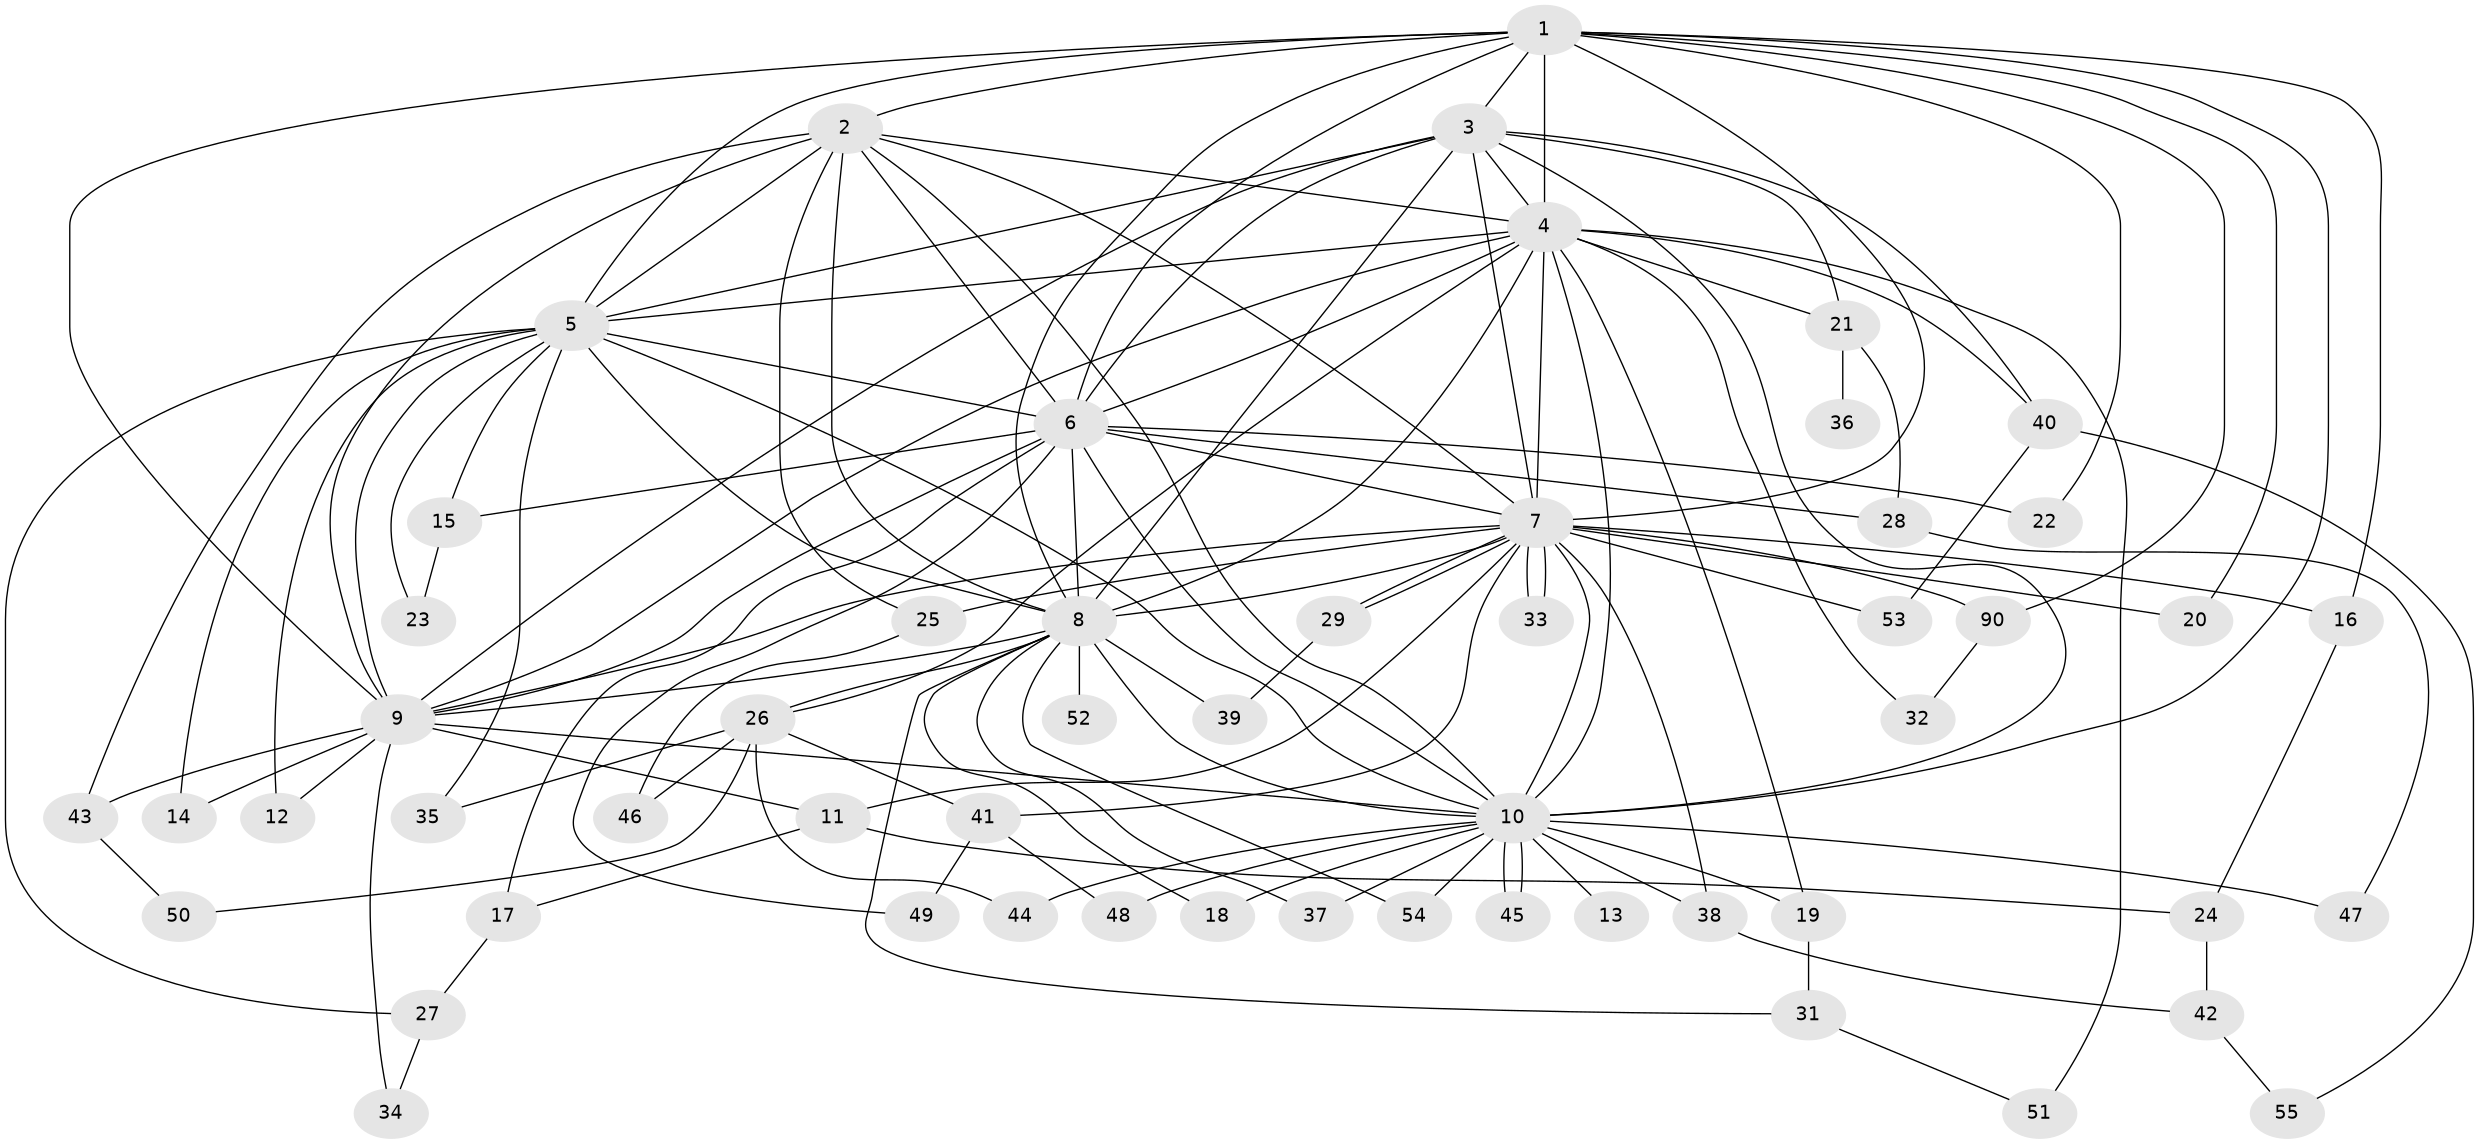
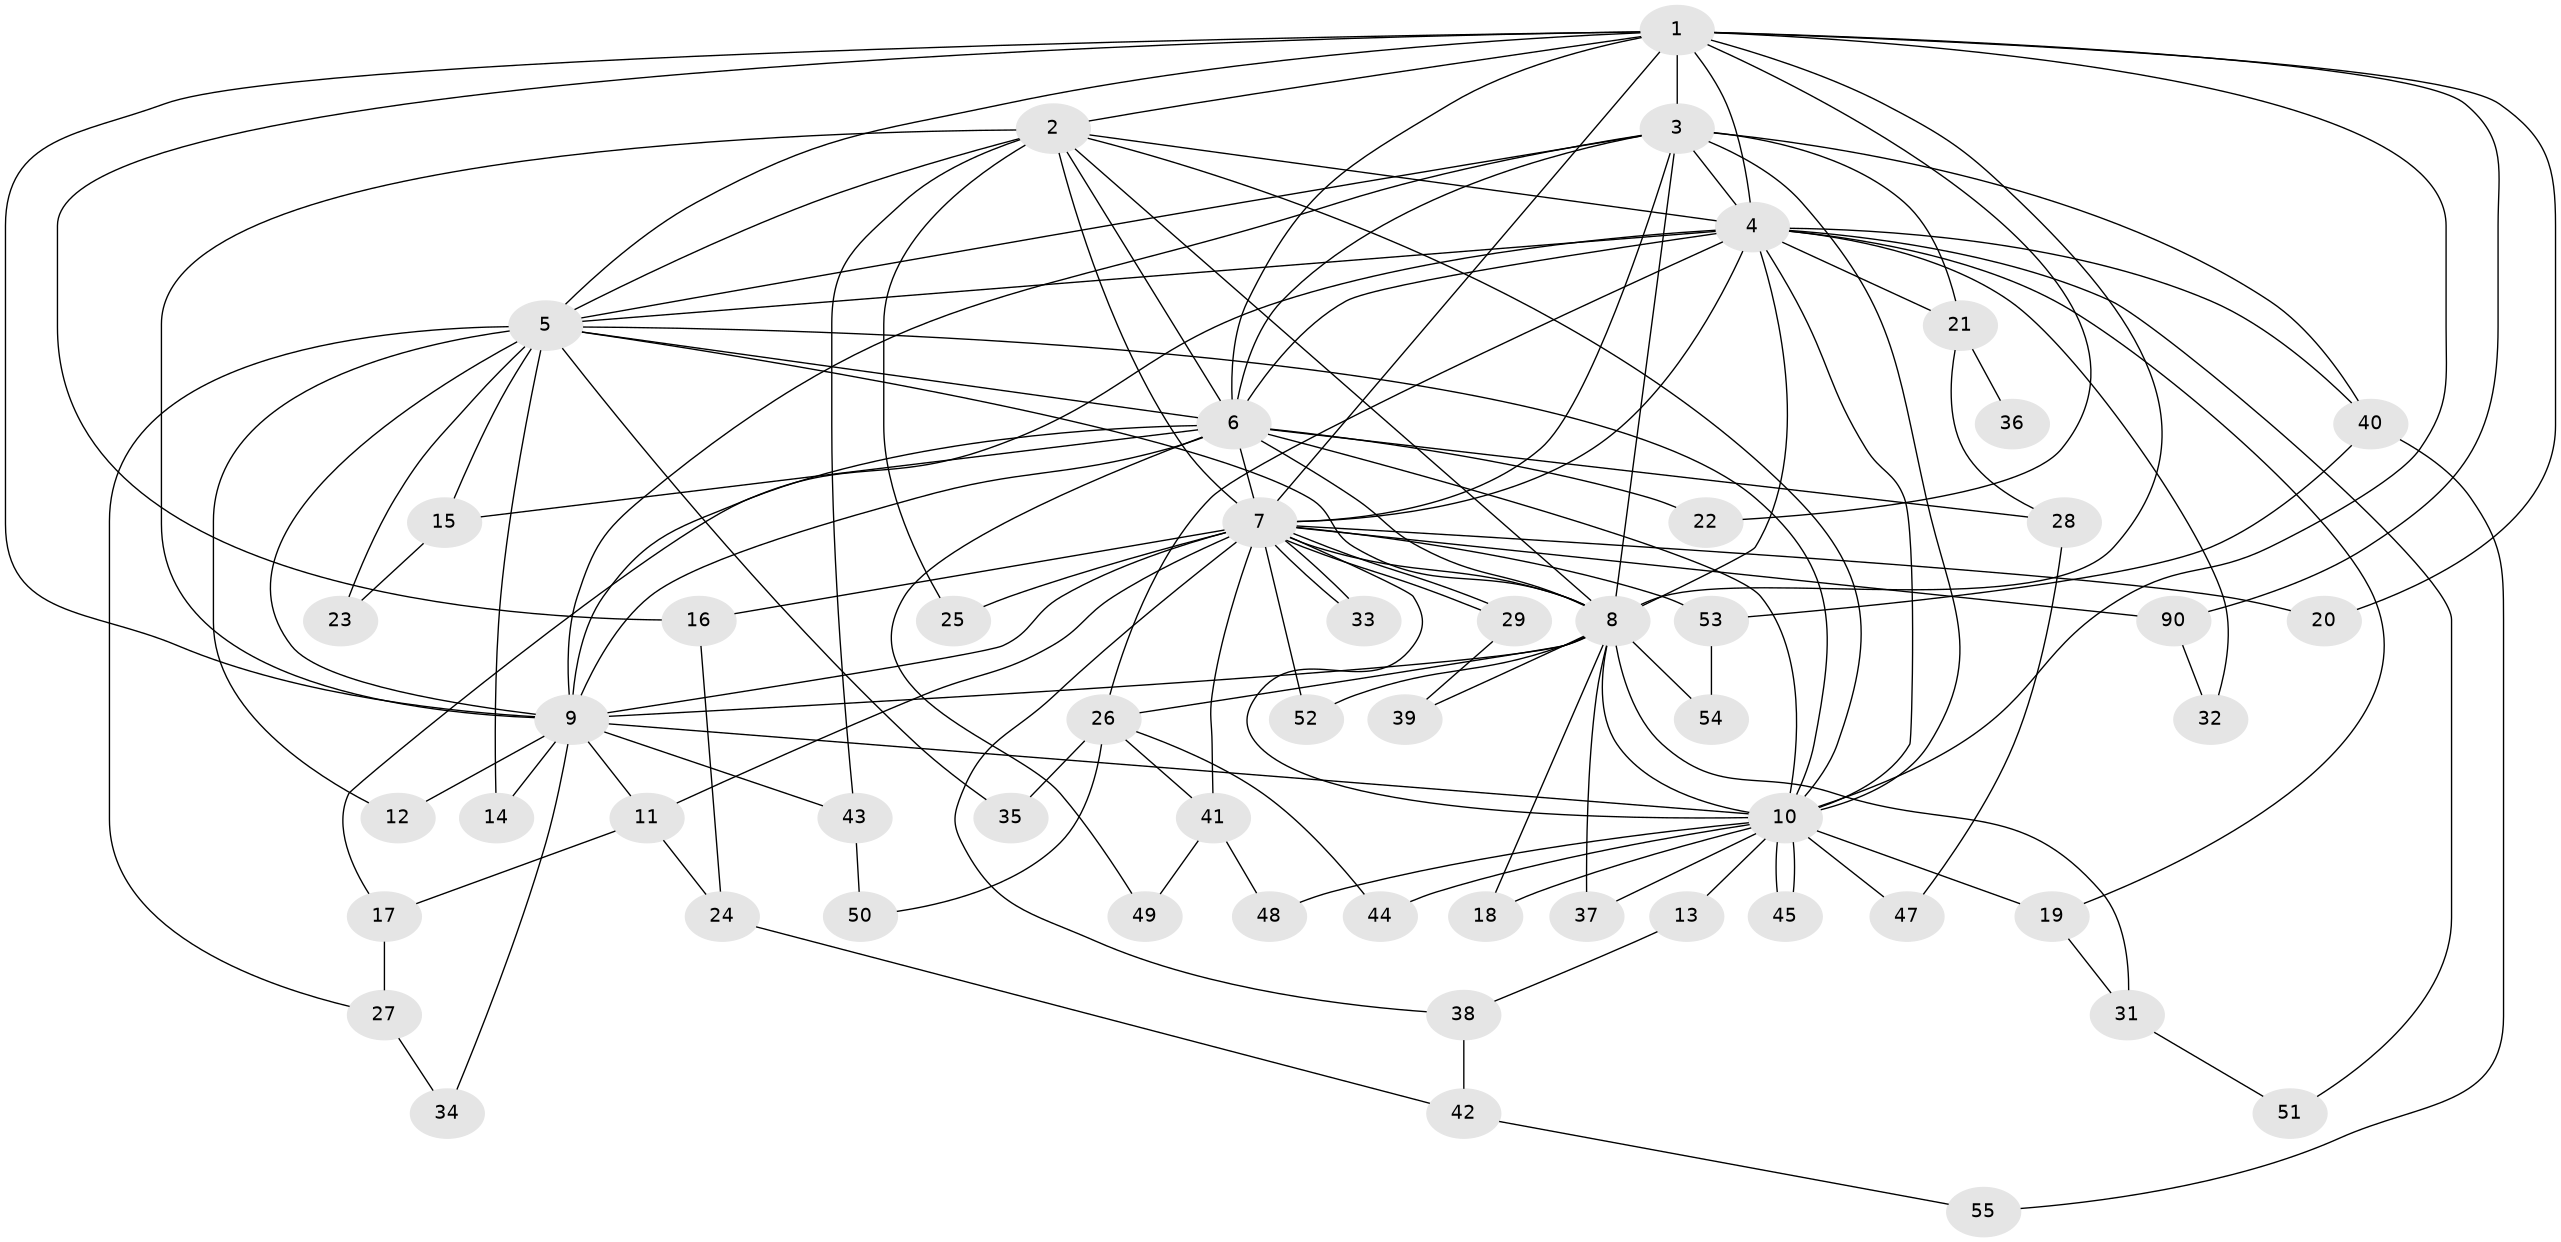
none -> (1283, 621)
(631, 818) -> none
(1464, 867) -> (1711, 670)
(1612, 867) -> (1576, 967)
